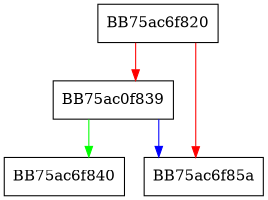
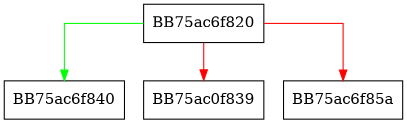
(89, 133) -> (81, 23)
(159, 133) -> none
